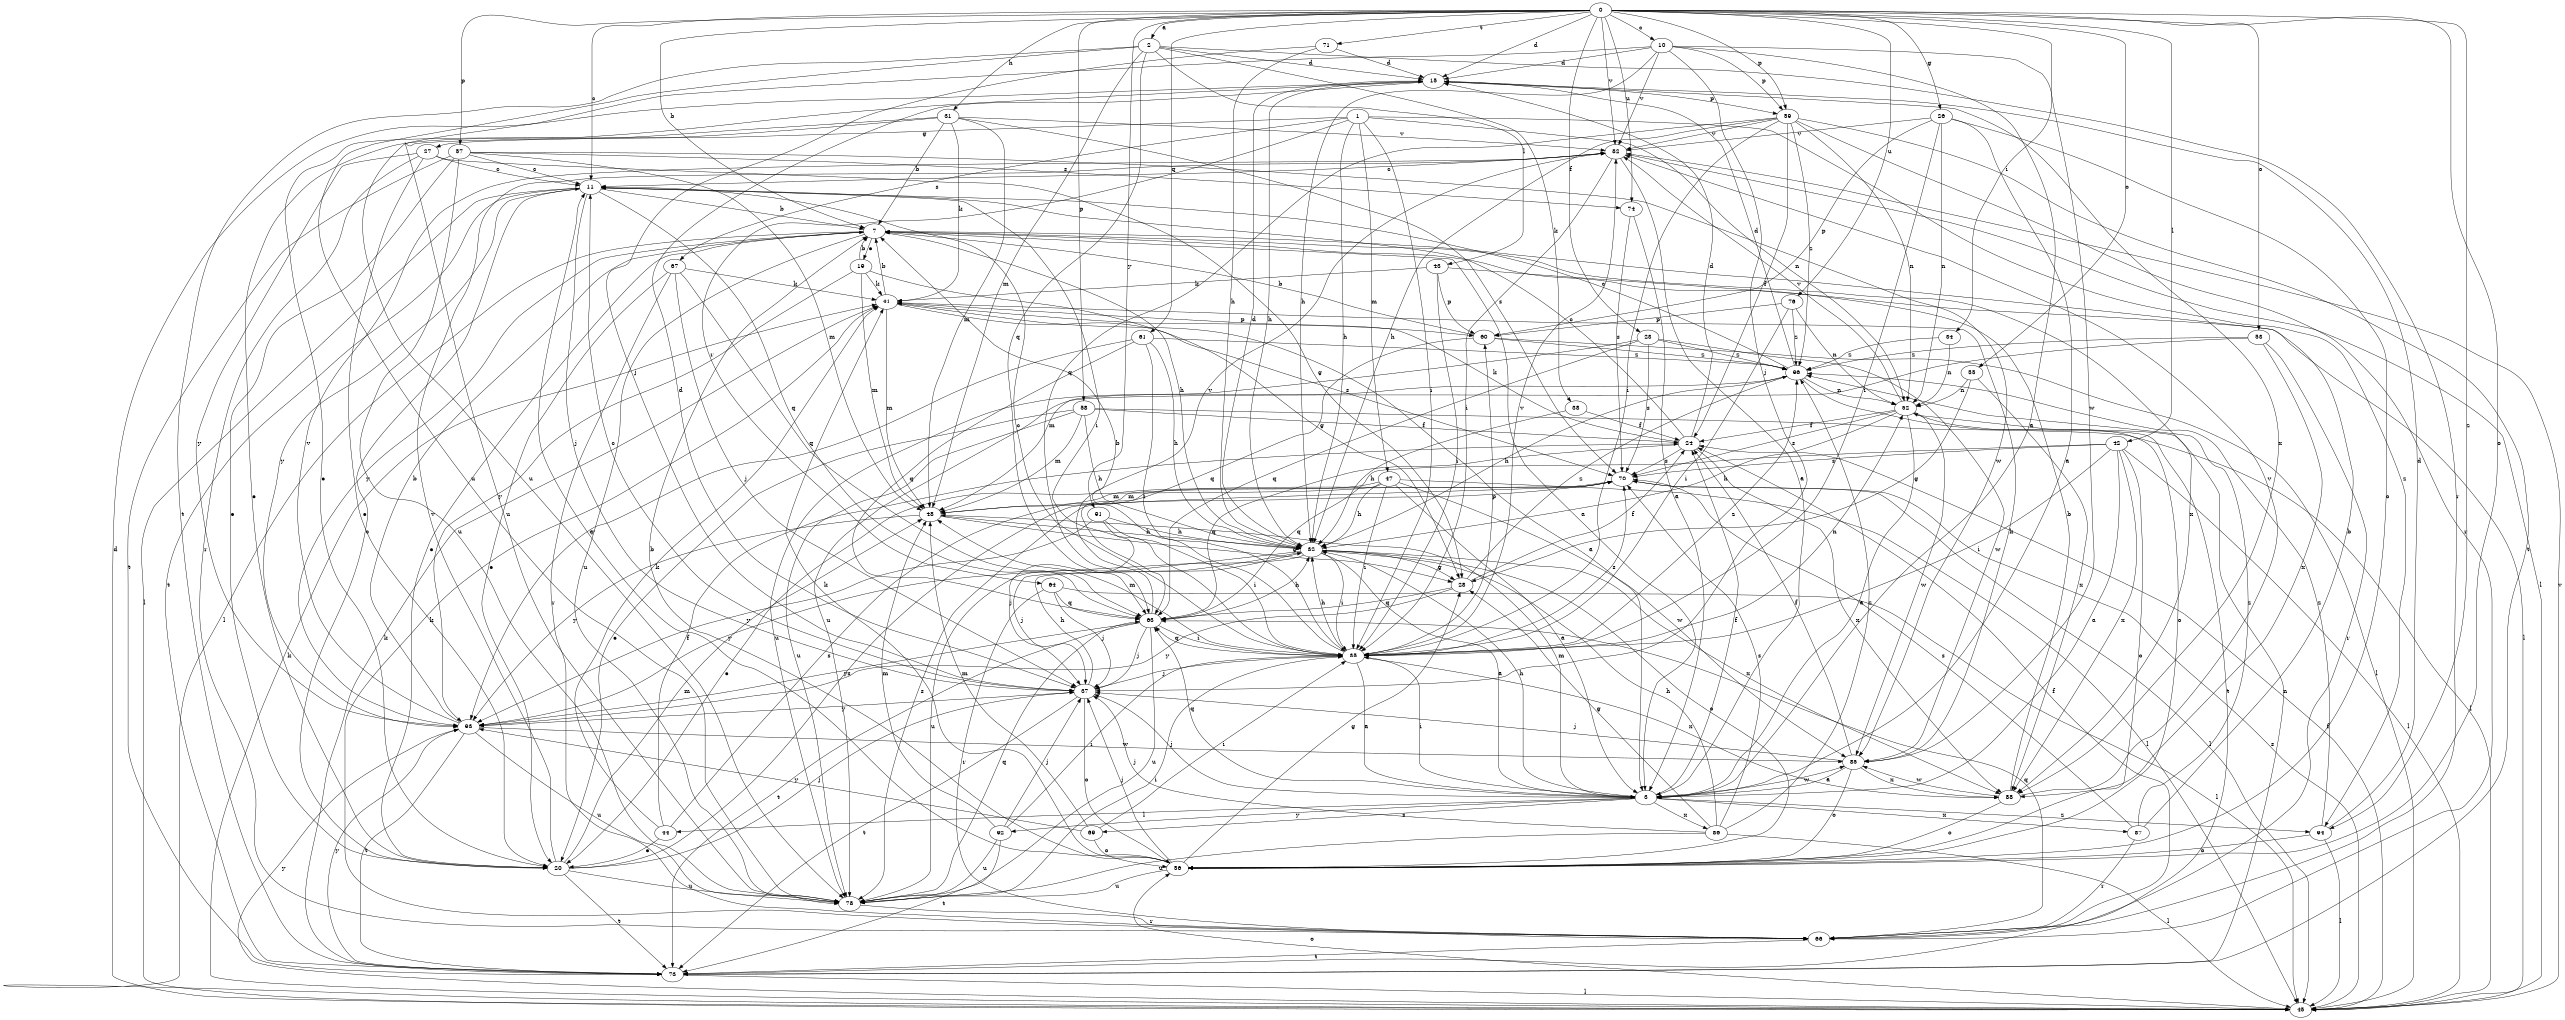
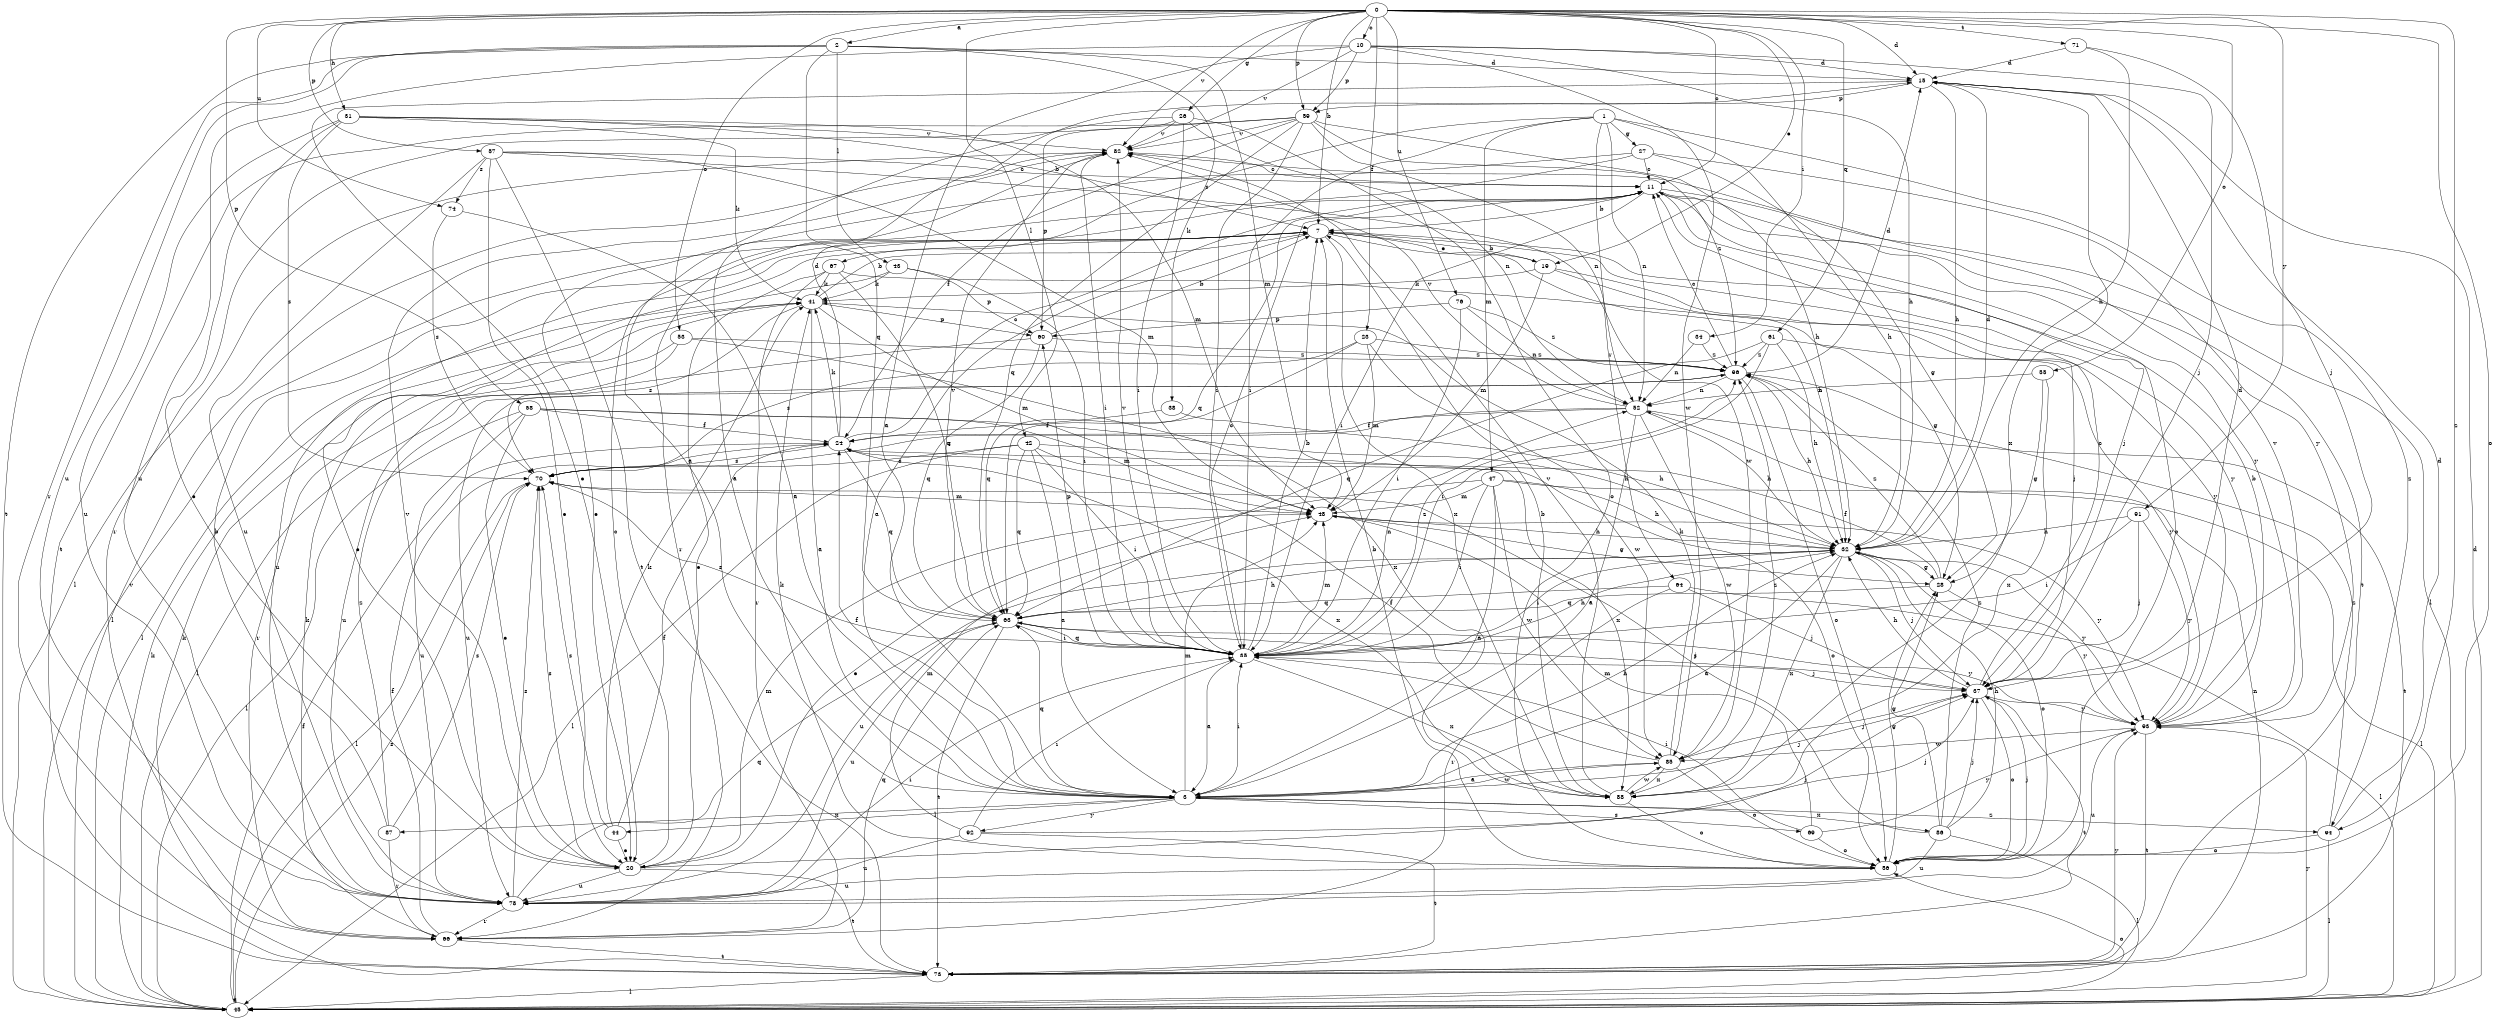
none -> (1758, 39)
(987, 582) -> (523, 693)
none -> (1770, 634)
